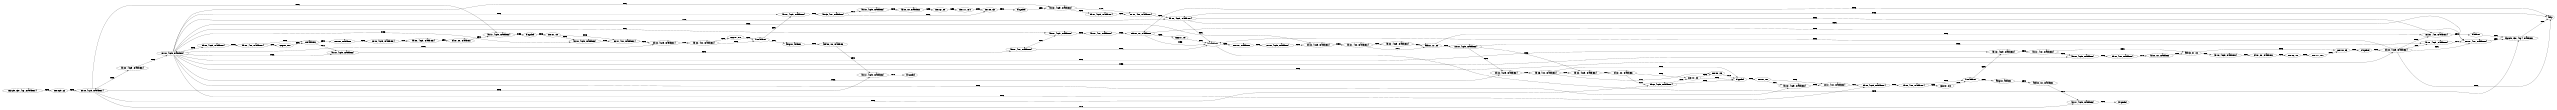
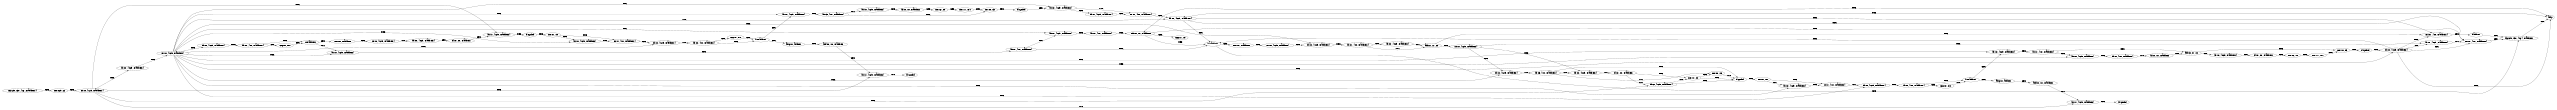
(1196, 41) -> none
